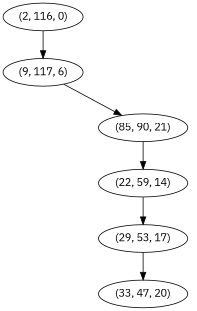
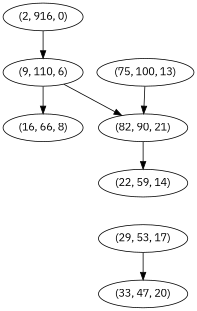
(43, 17) -> (43, 17)
(43, 72) -> (43, 72)
none -> (145, 72)
none -> (43, 128)
(143, 128) -> (143, 128)
(143, 207) -> none
